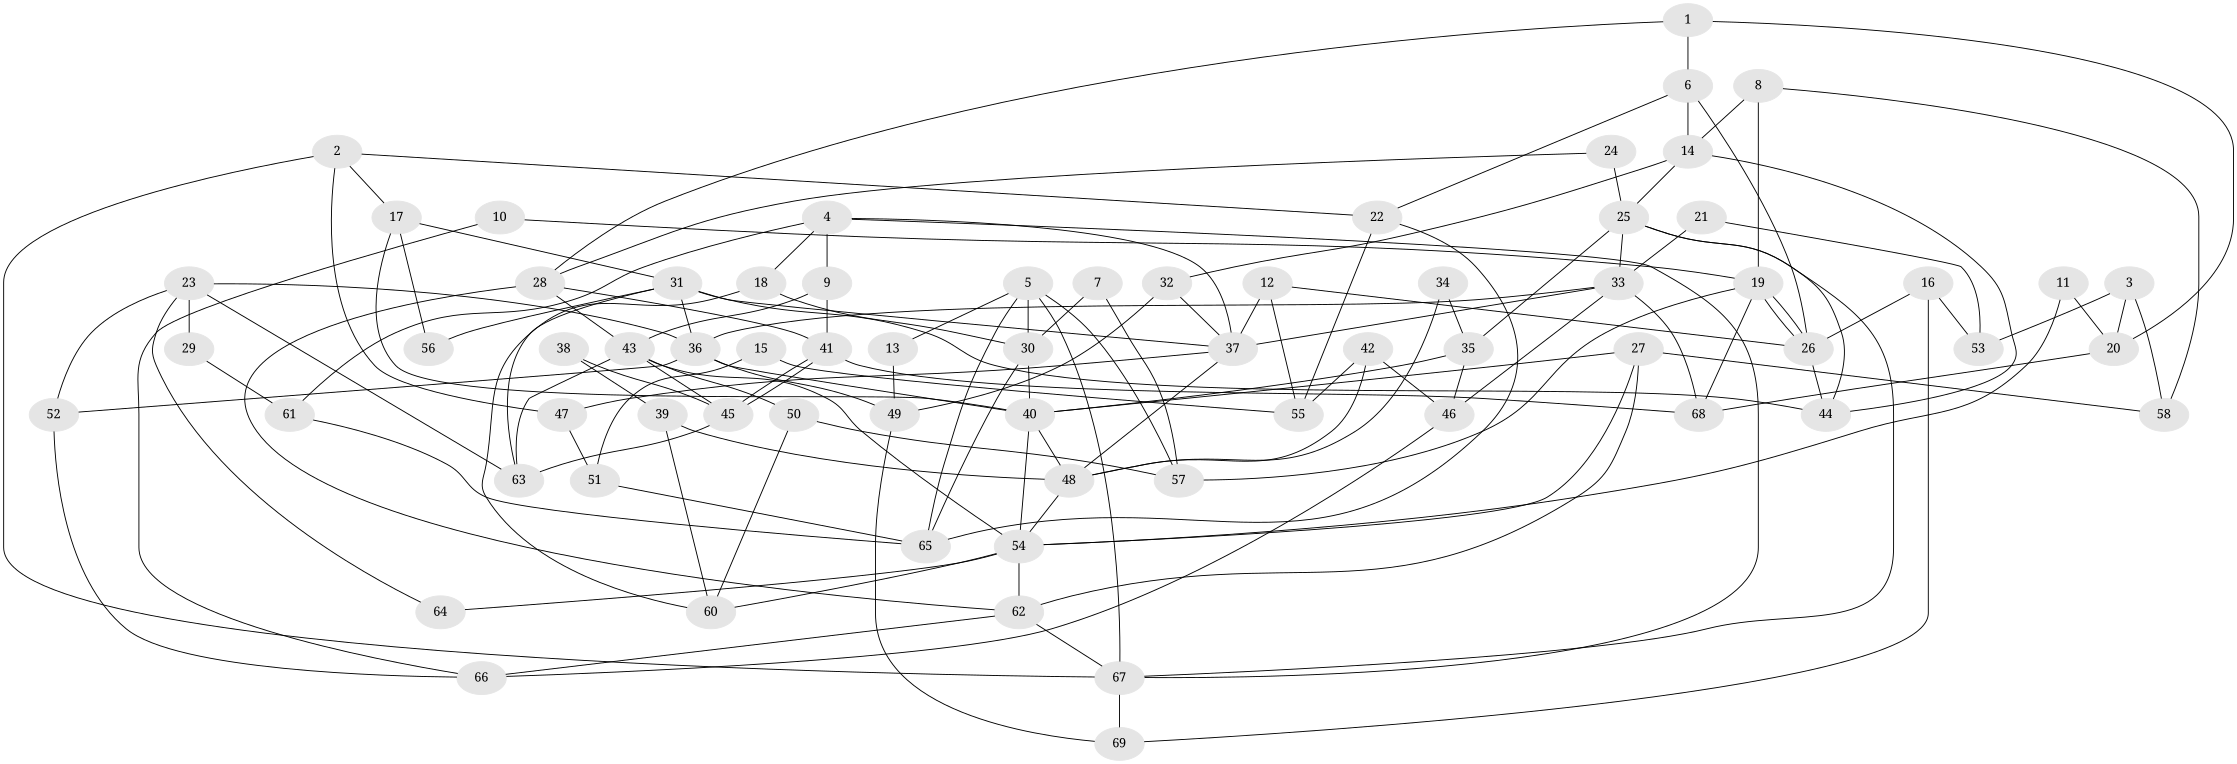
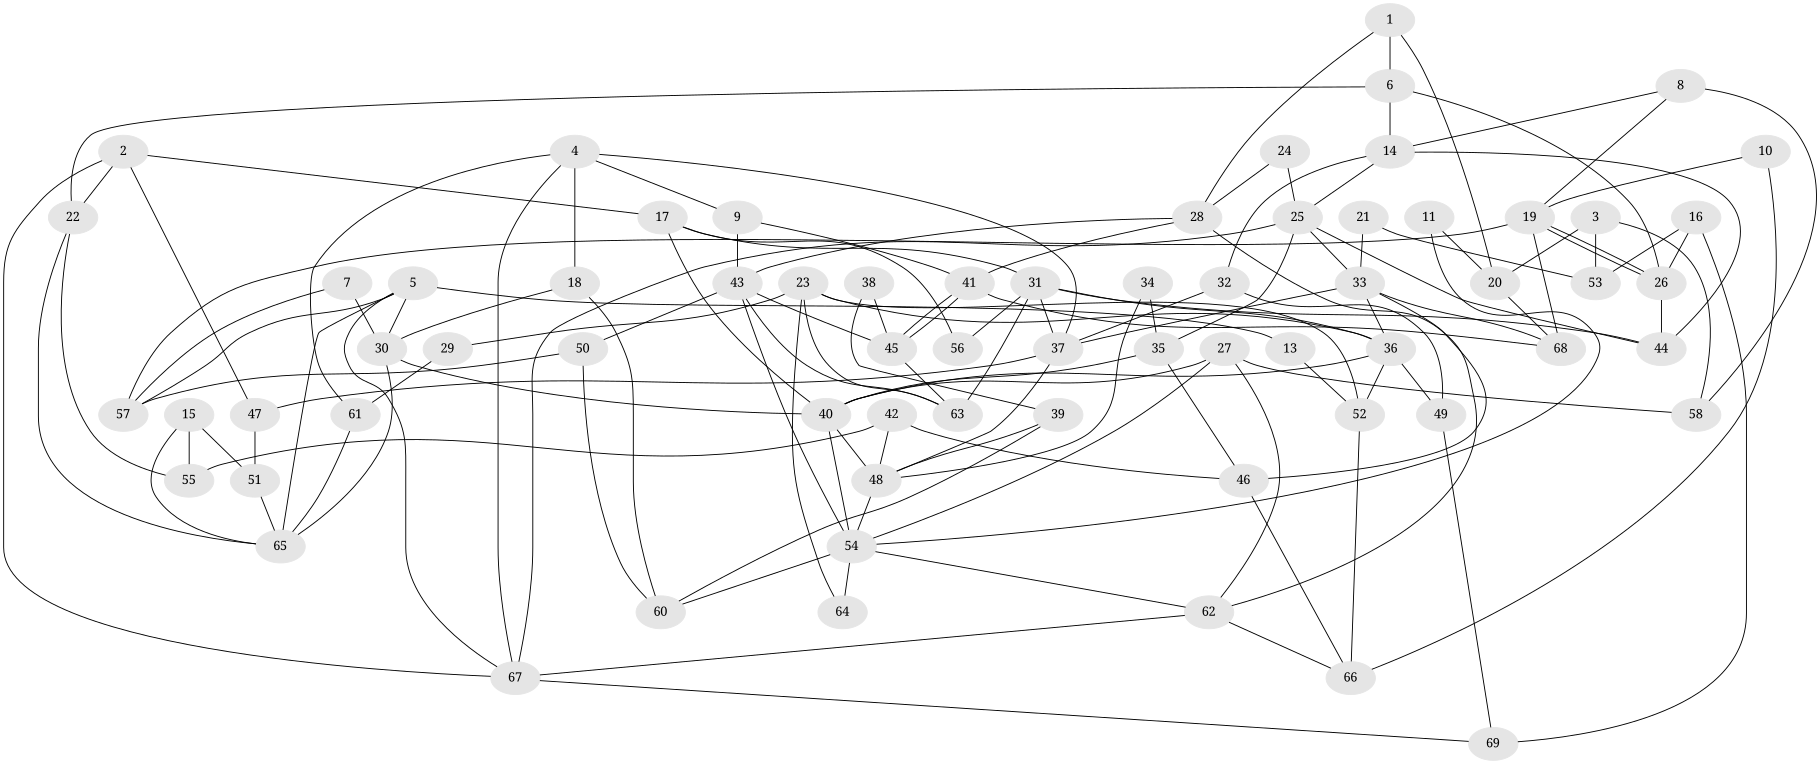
(1268, 283) -> none
(894, 385) -> (1328, 385)
none -> (169, 511)
